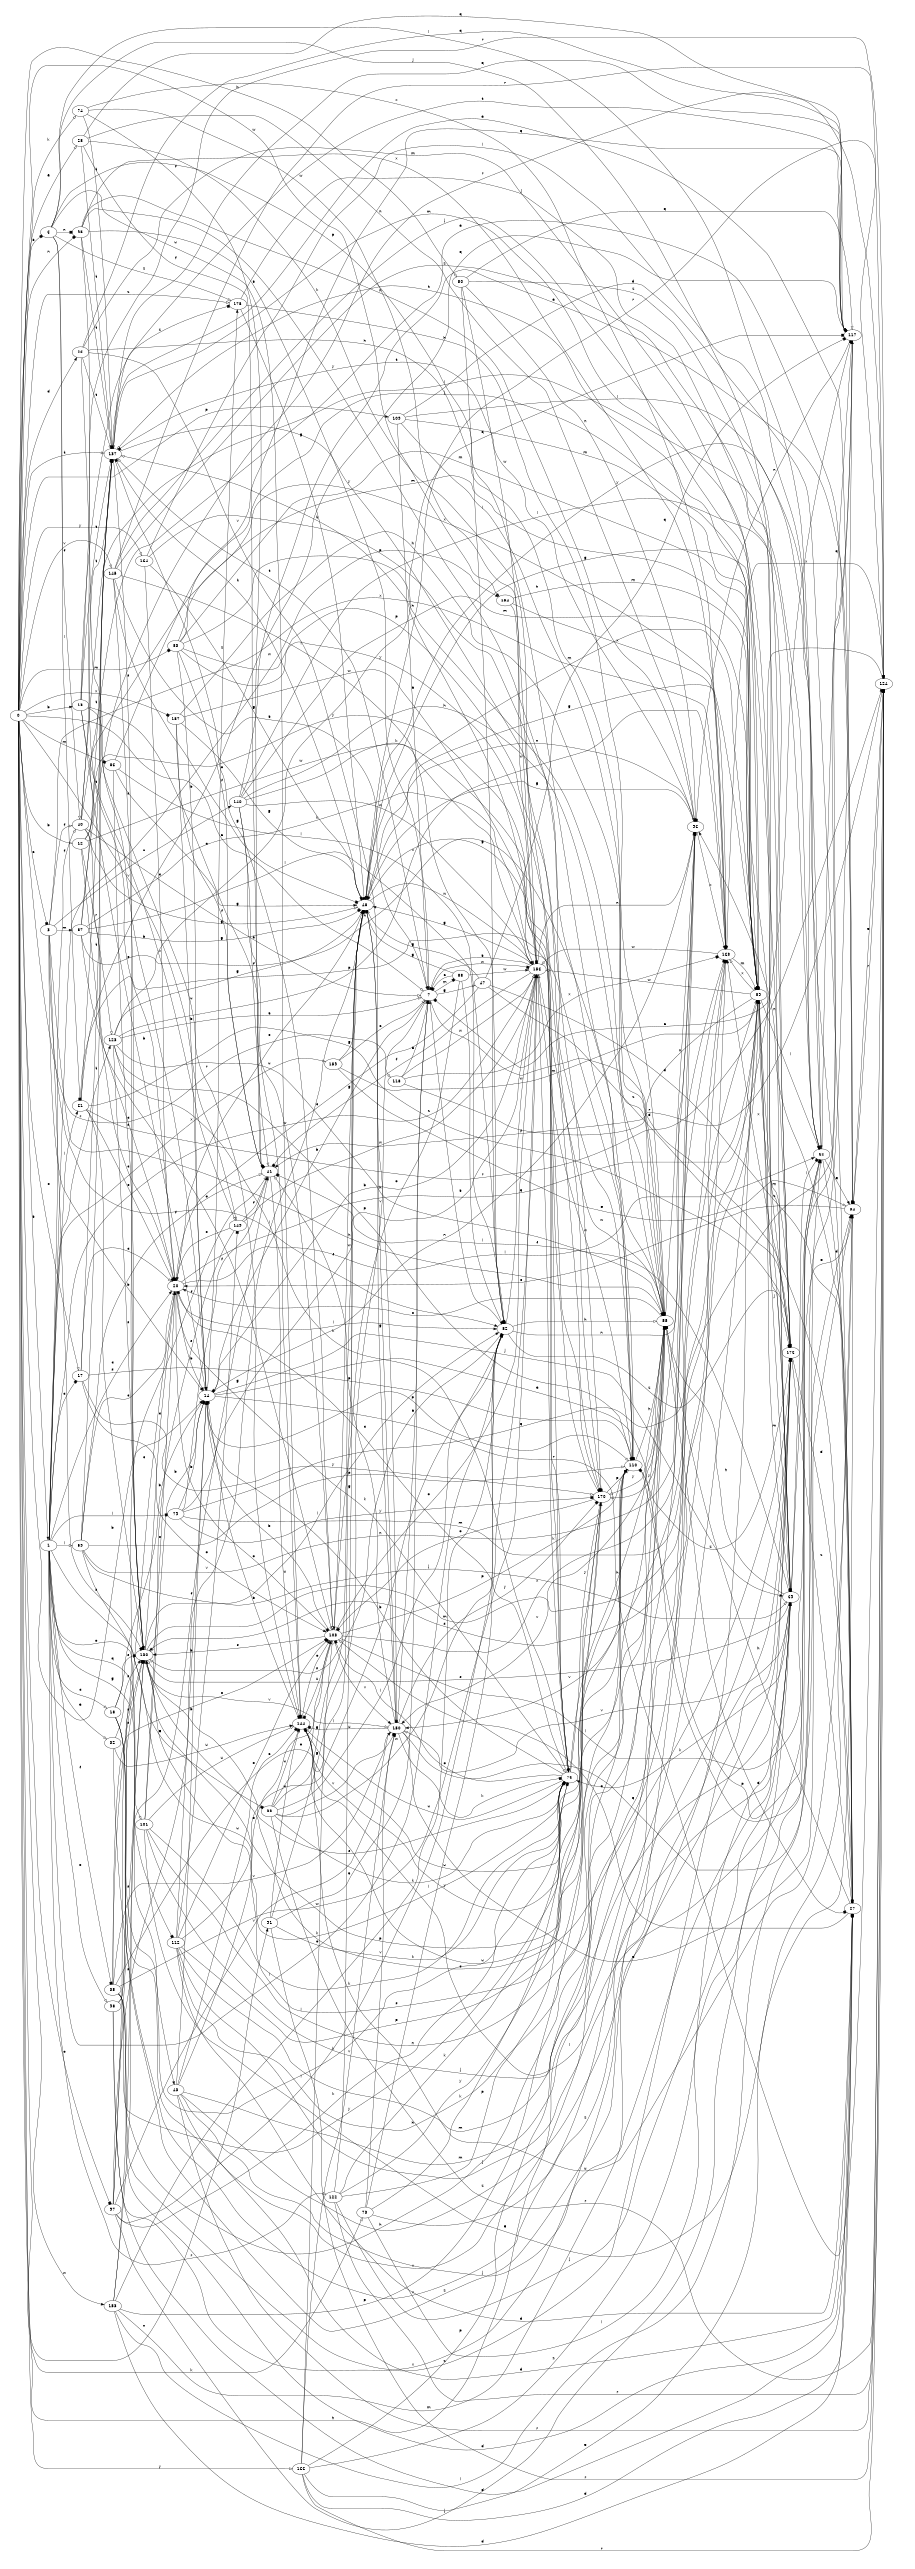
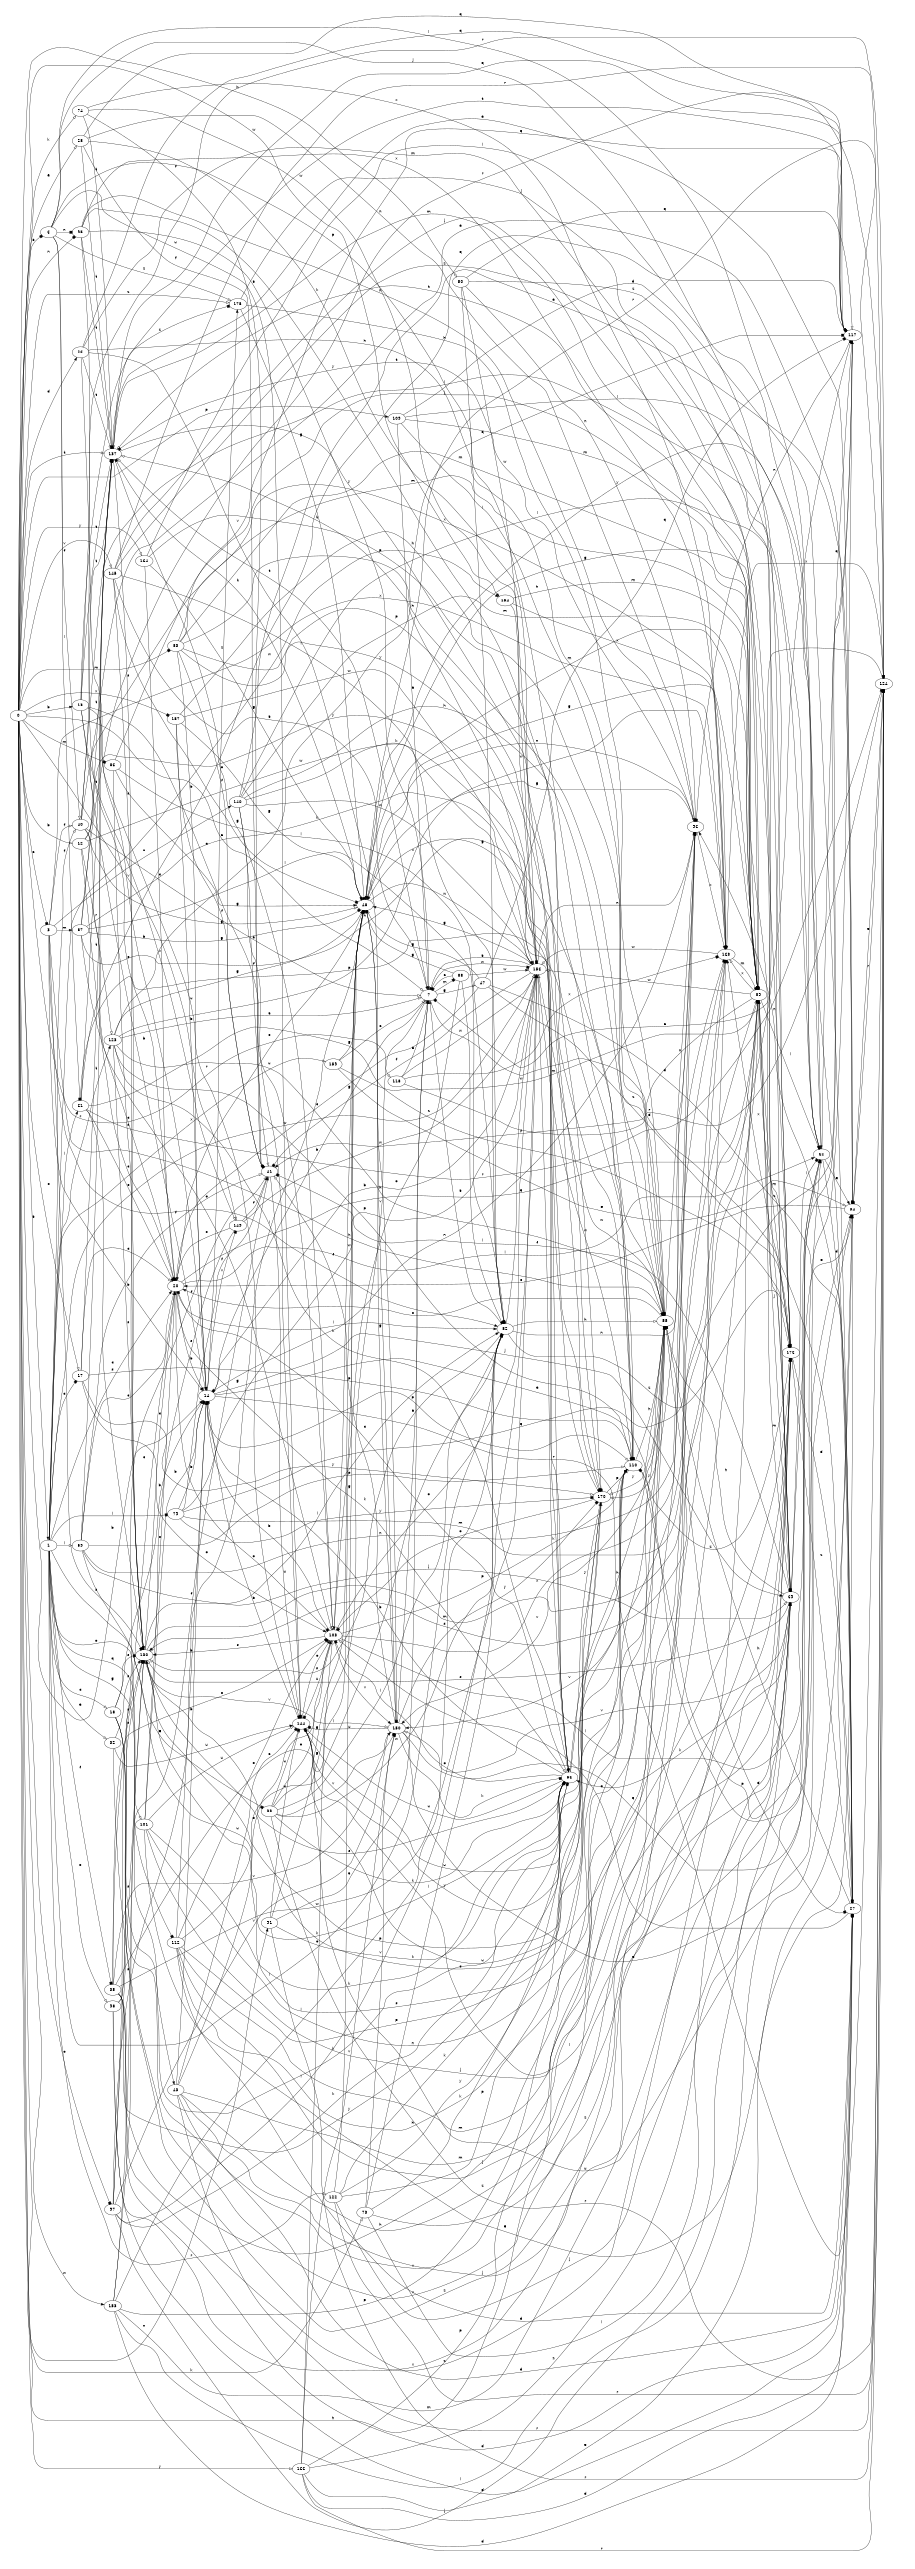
(214, 1586) -> (216, 1311)
(570, 1777) -> (570, 1777)
